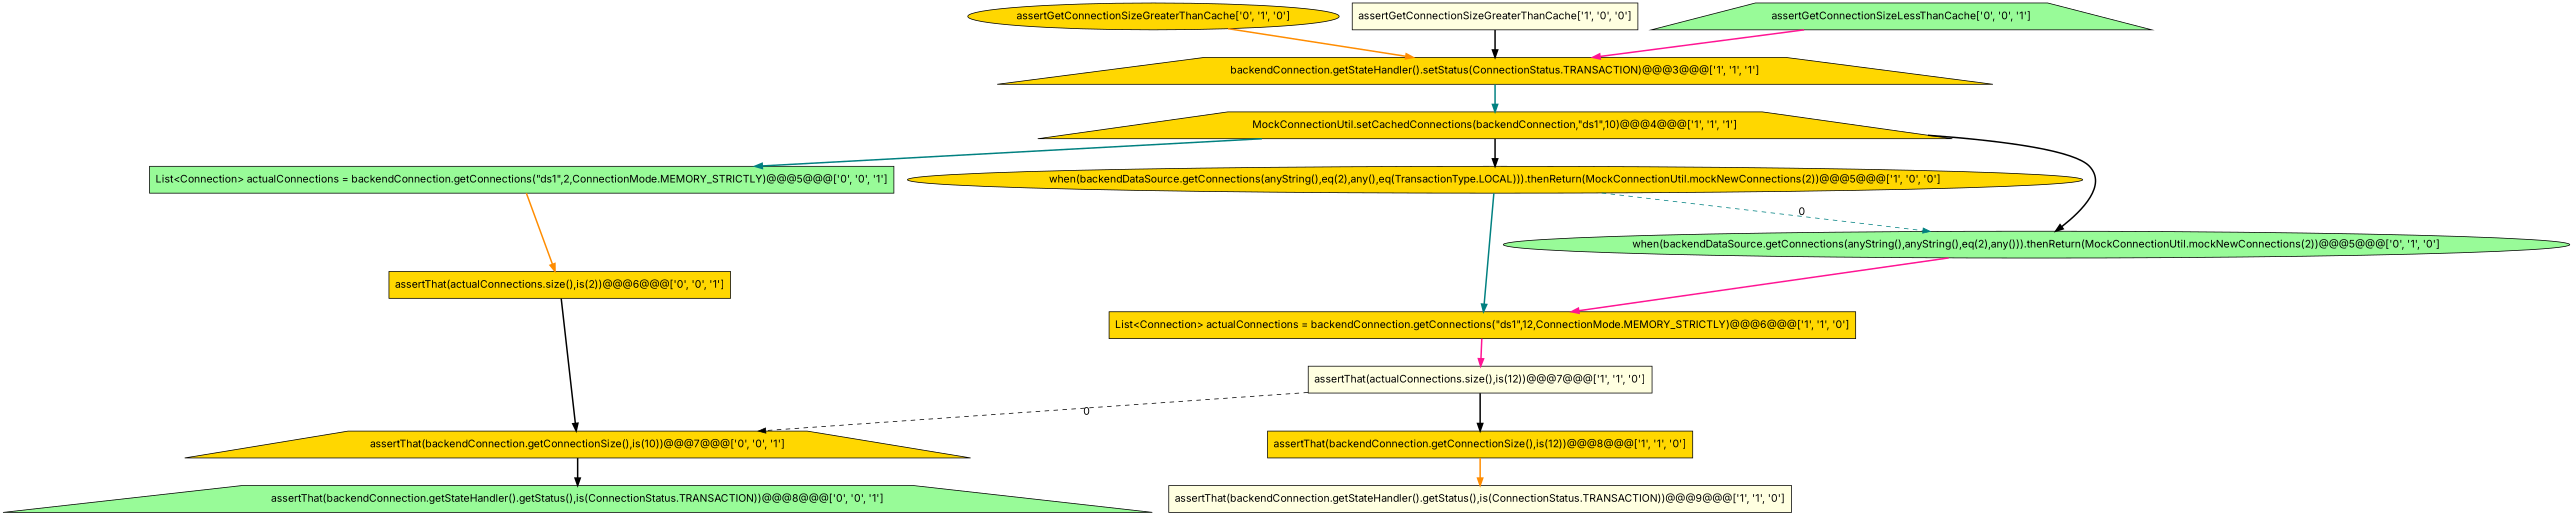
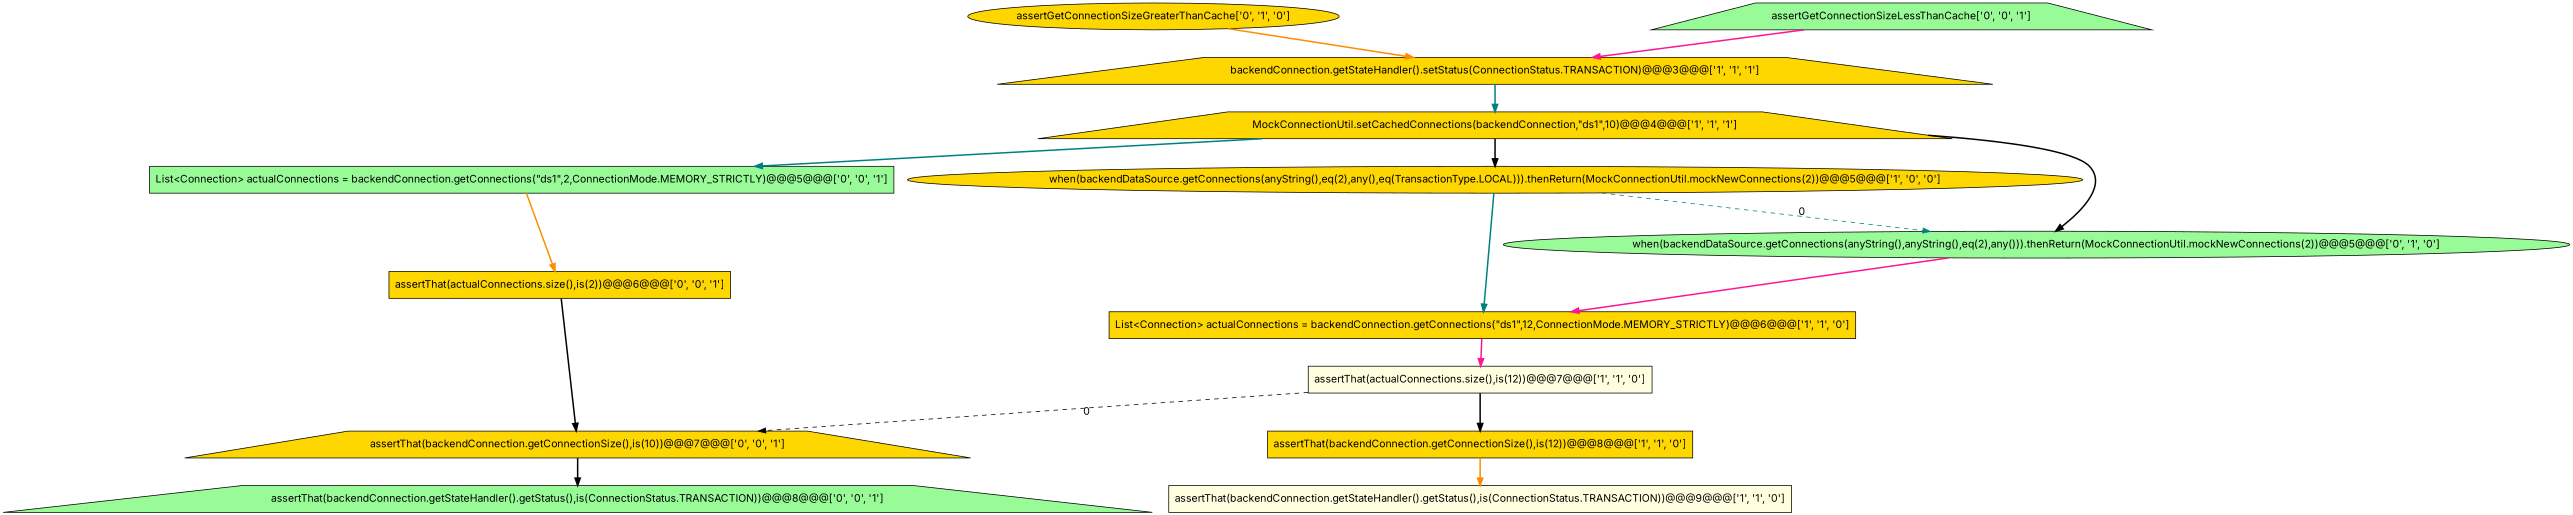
(1495, 16) -> none
